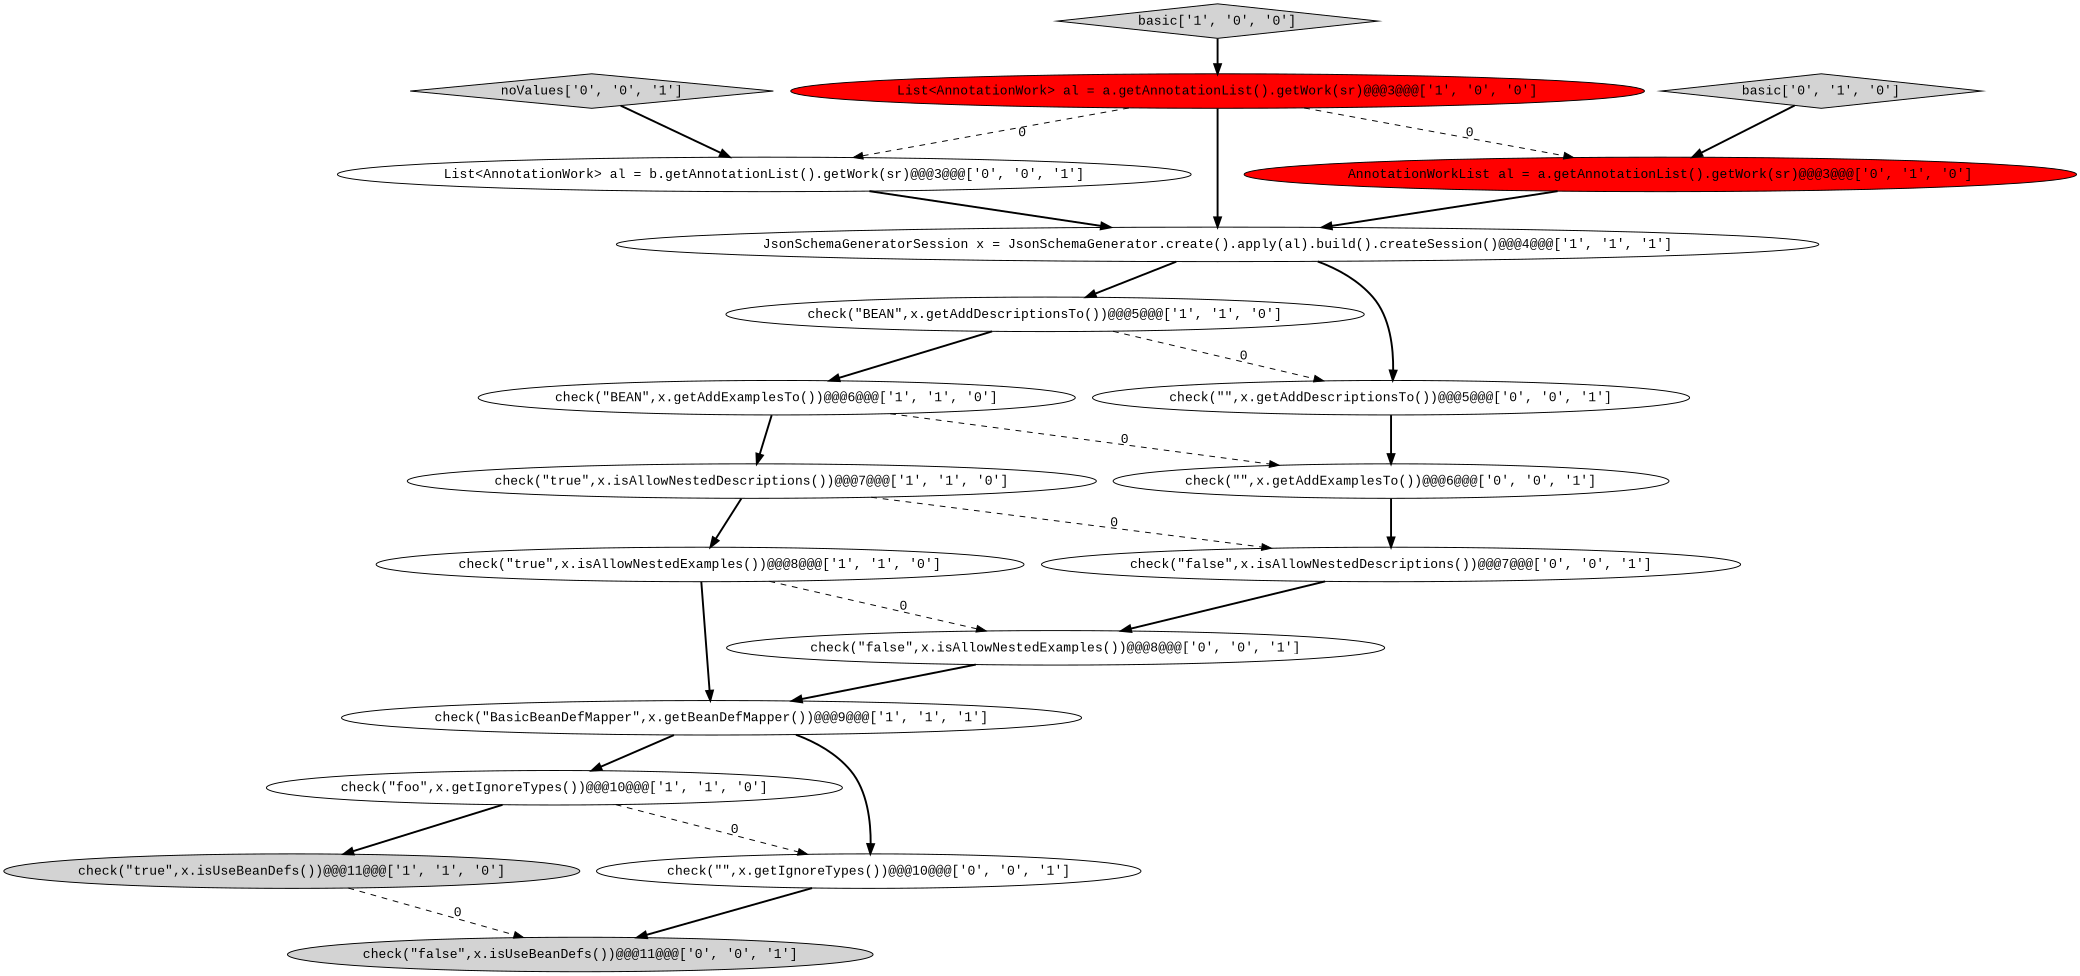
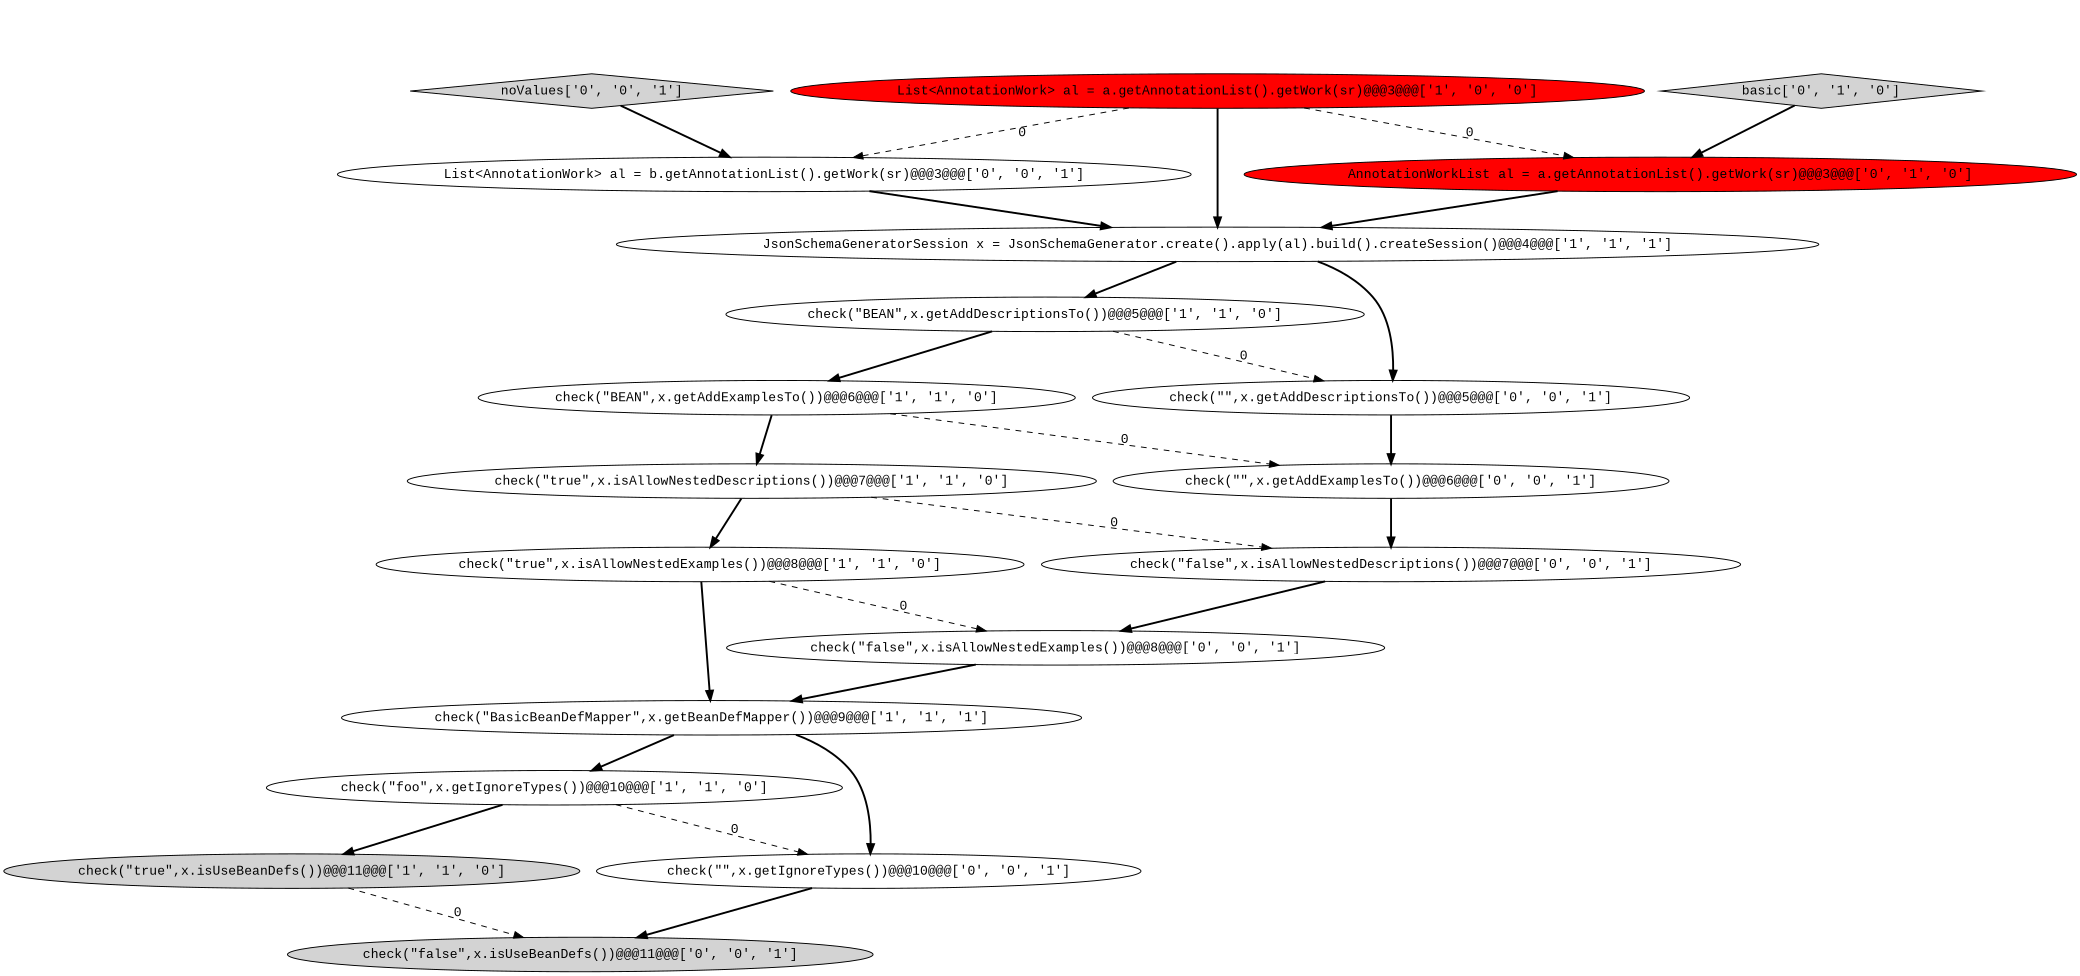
(1218, 21) -> none
